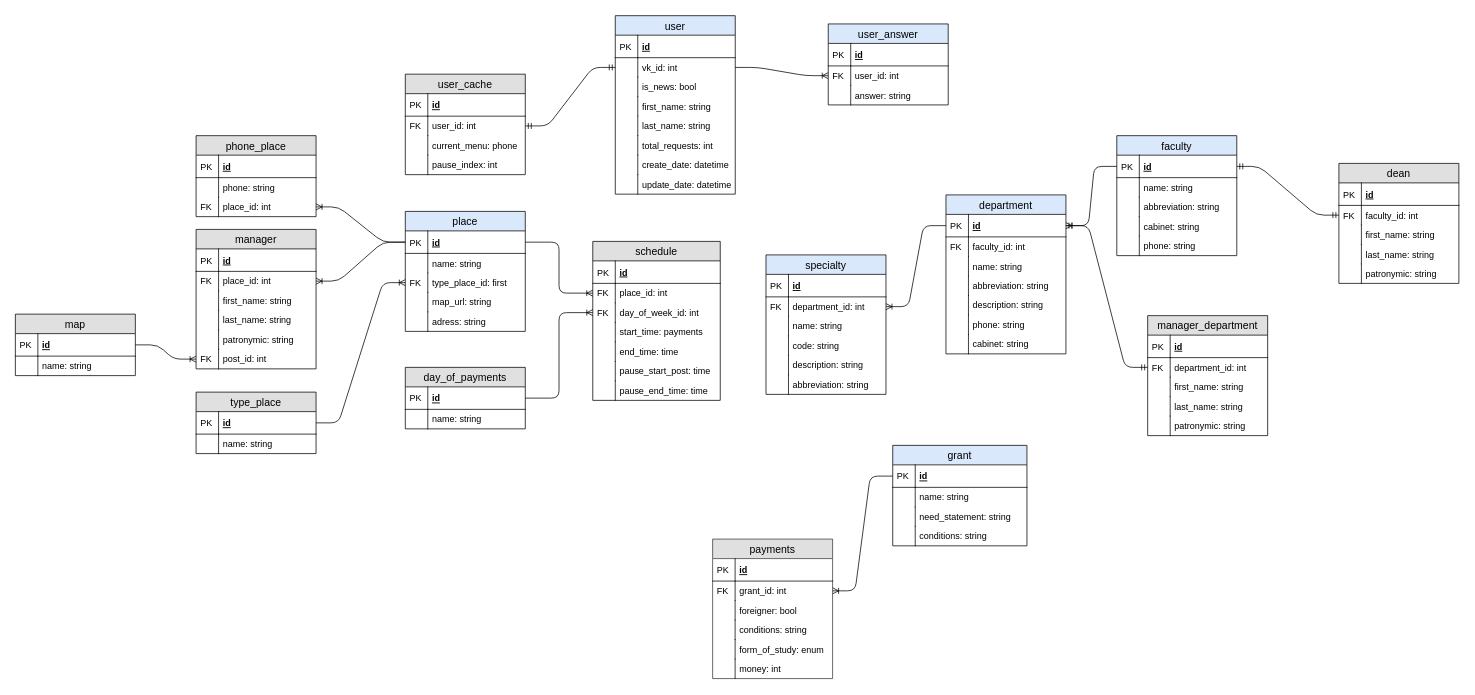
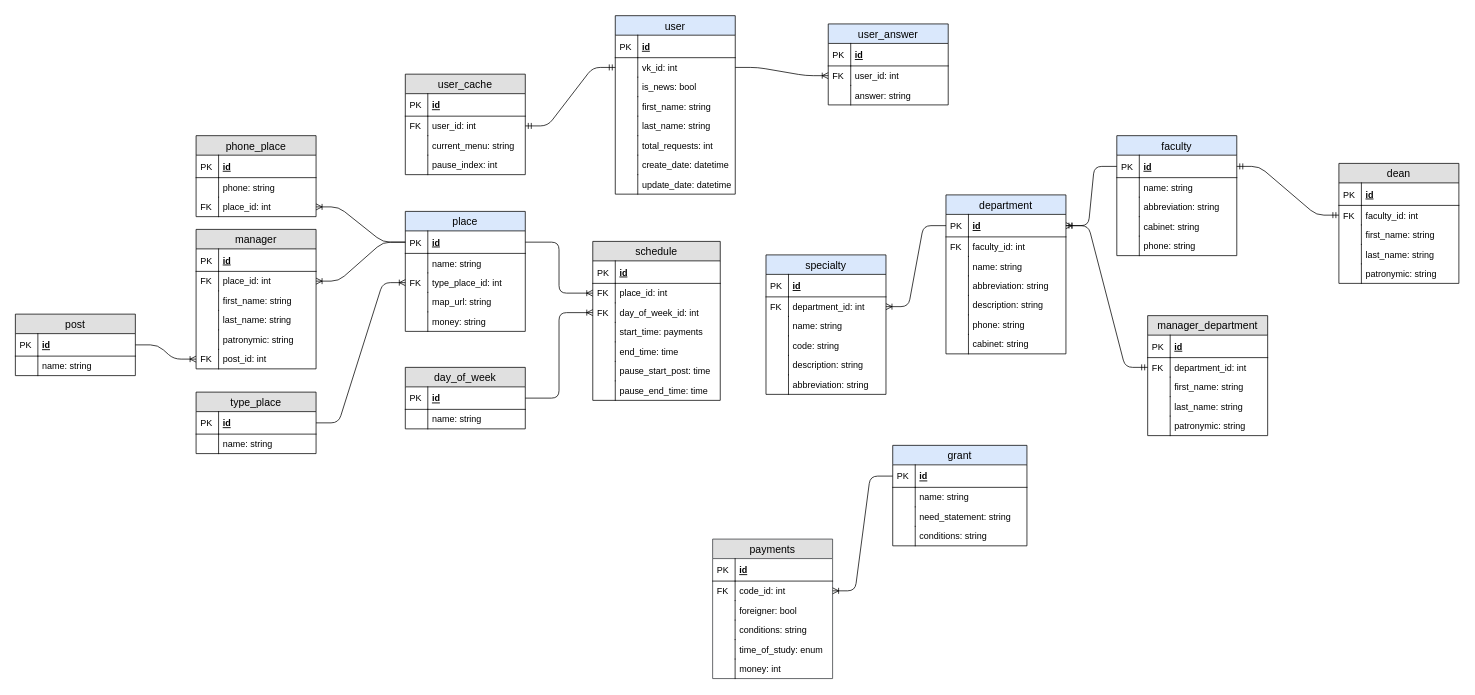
(478, 146) -> (479, 146)
(477, 283) -> (472, 283)
(464, 322) -> (461, 322)
(75, 324) -> (75, 324)
(465, 378) -> (465, 378)
(767, 591) -> (765, 591)
(785, 650) -> (784, 650)
